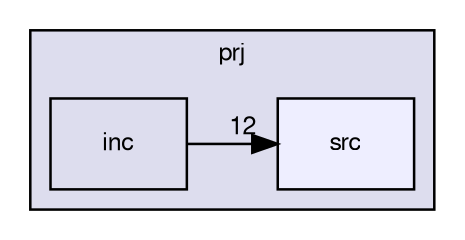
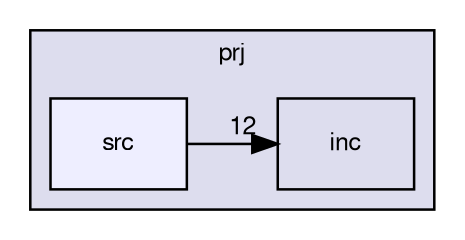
(220, 144) -> (220, 144)
